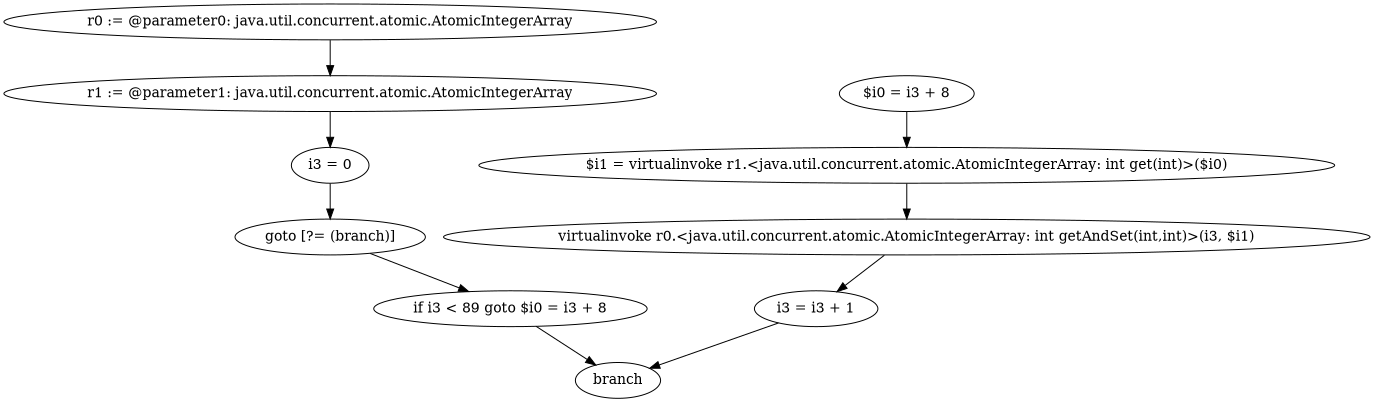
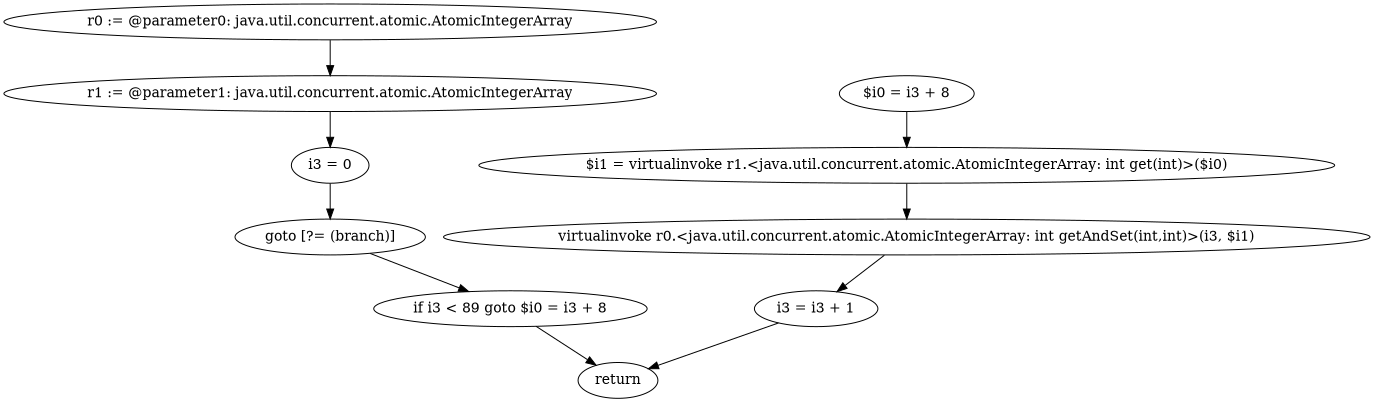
(618, 380) -> (618, 380)
